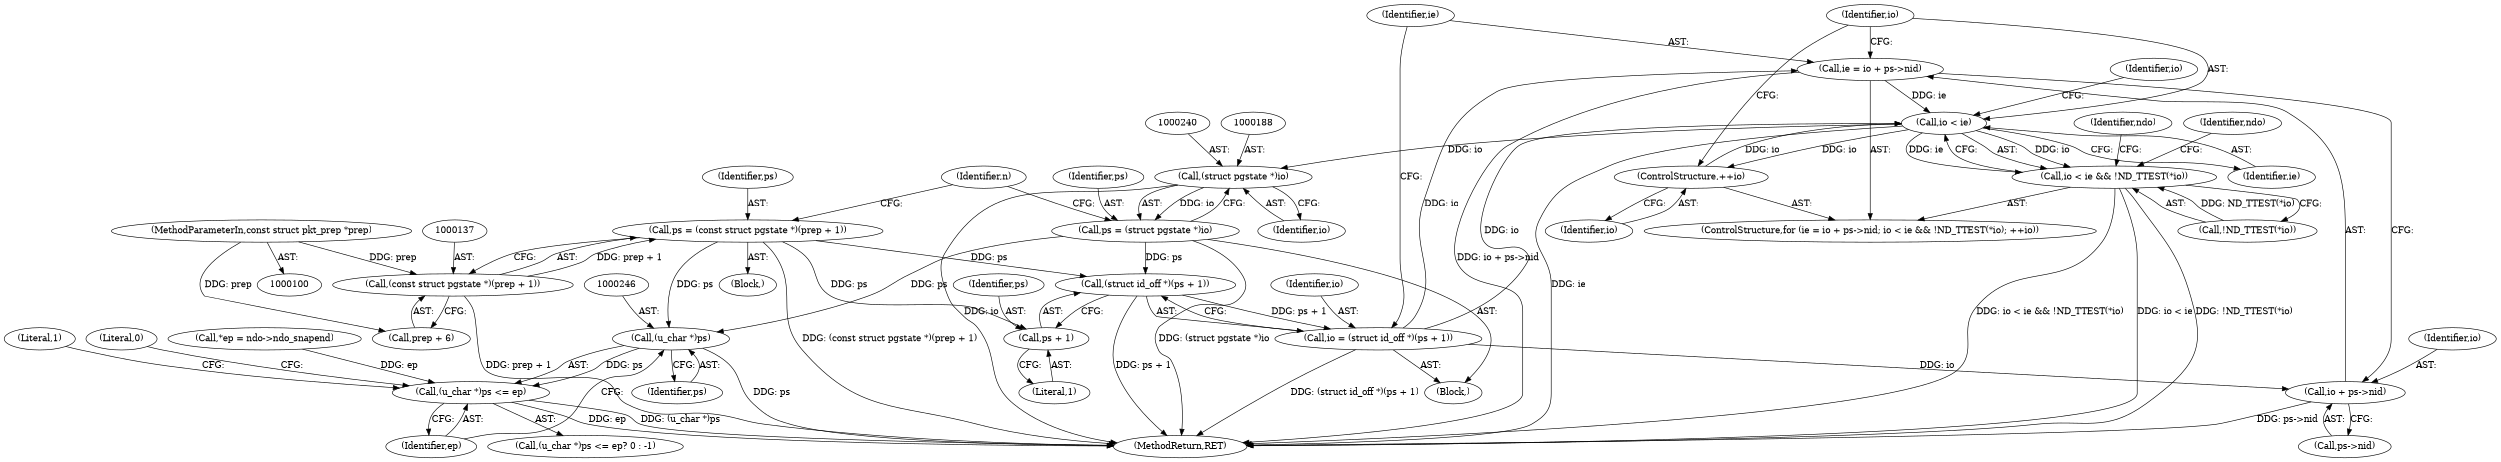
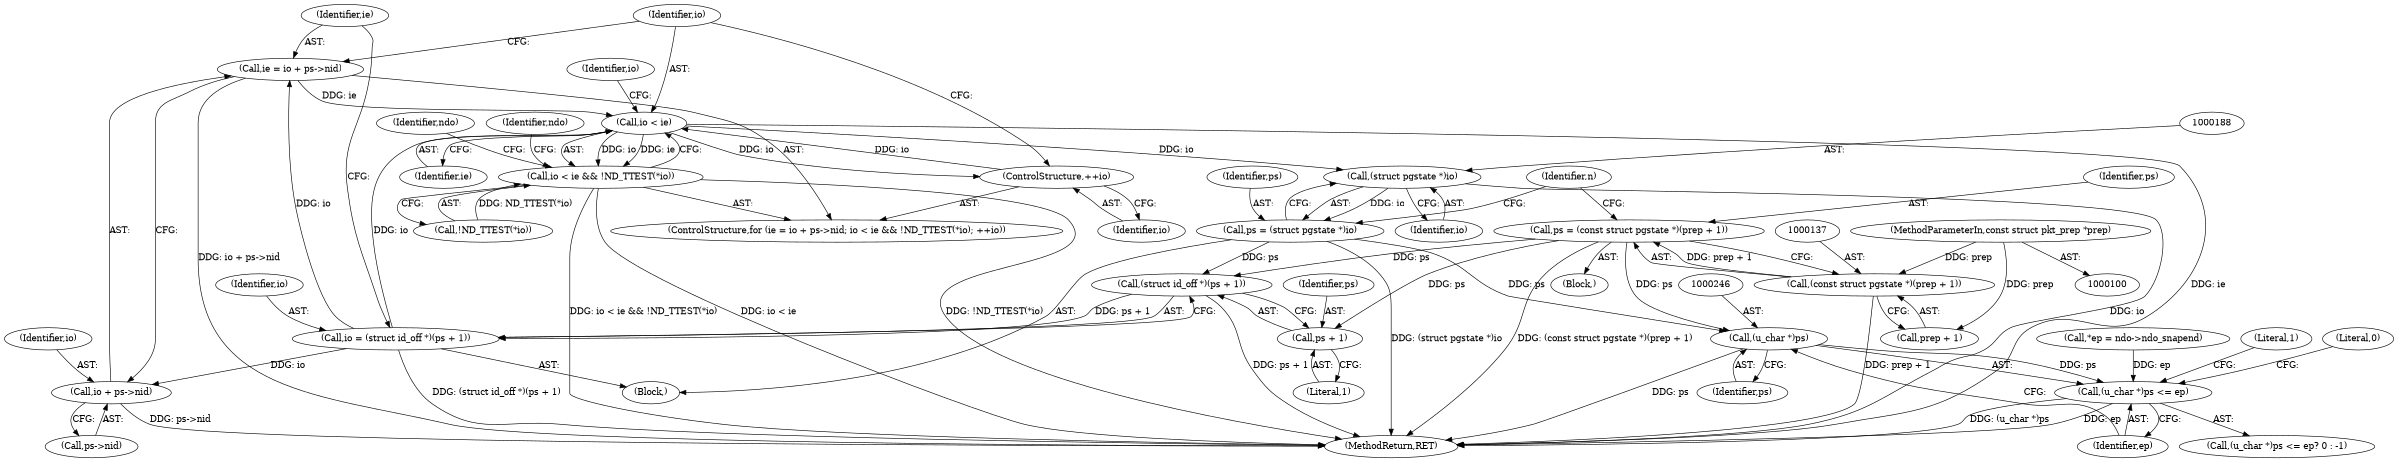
(1178, 123) -> none
(421, 339) -> (1929, 339)
